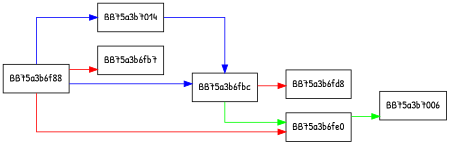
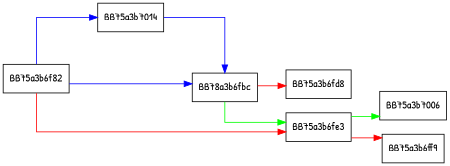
(131, 60) -> none
(36, 79) -> (36, 79)
(225, 87) -> (225, 87)
(319, 127) -> (319, 127)
none -> (413, 149)
